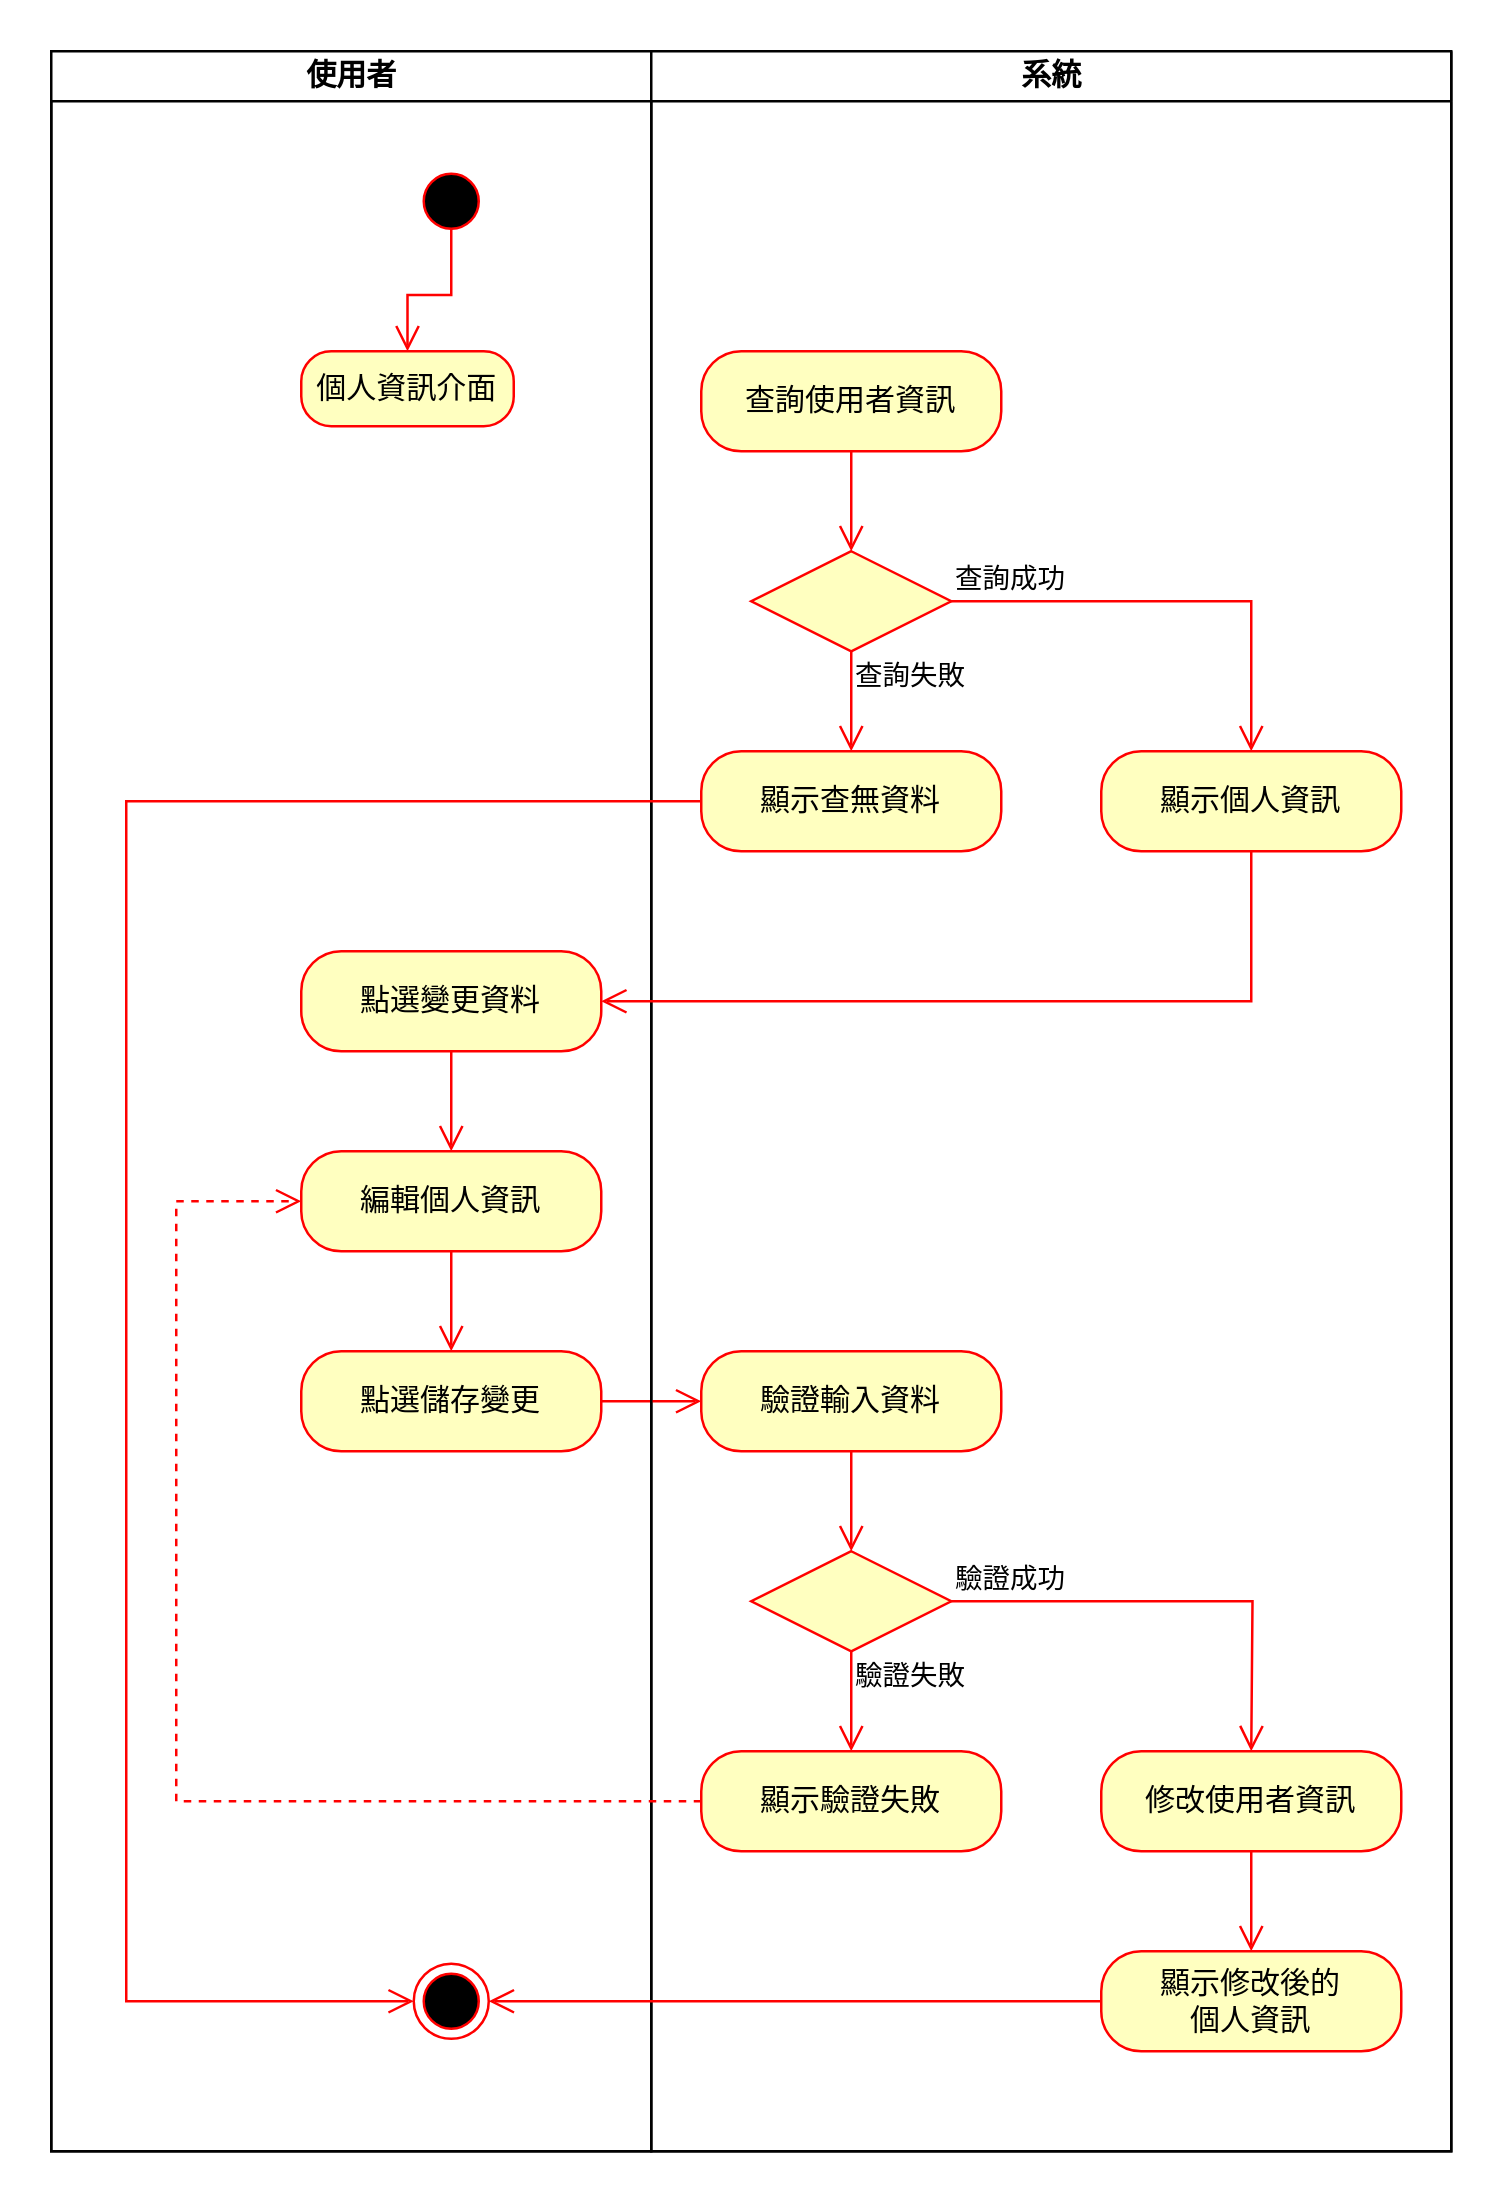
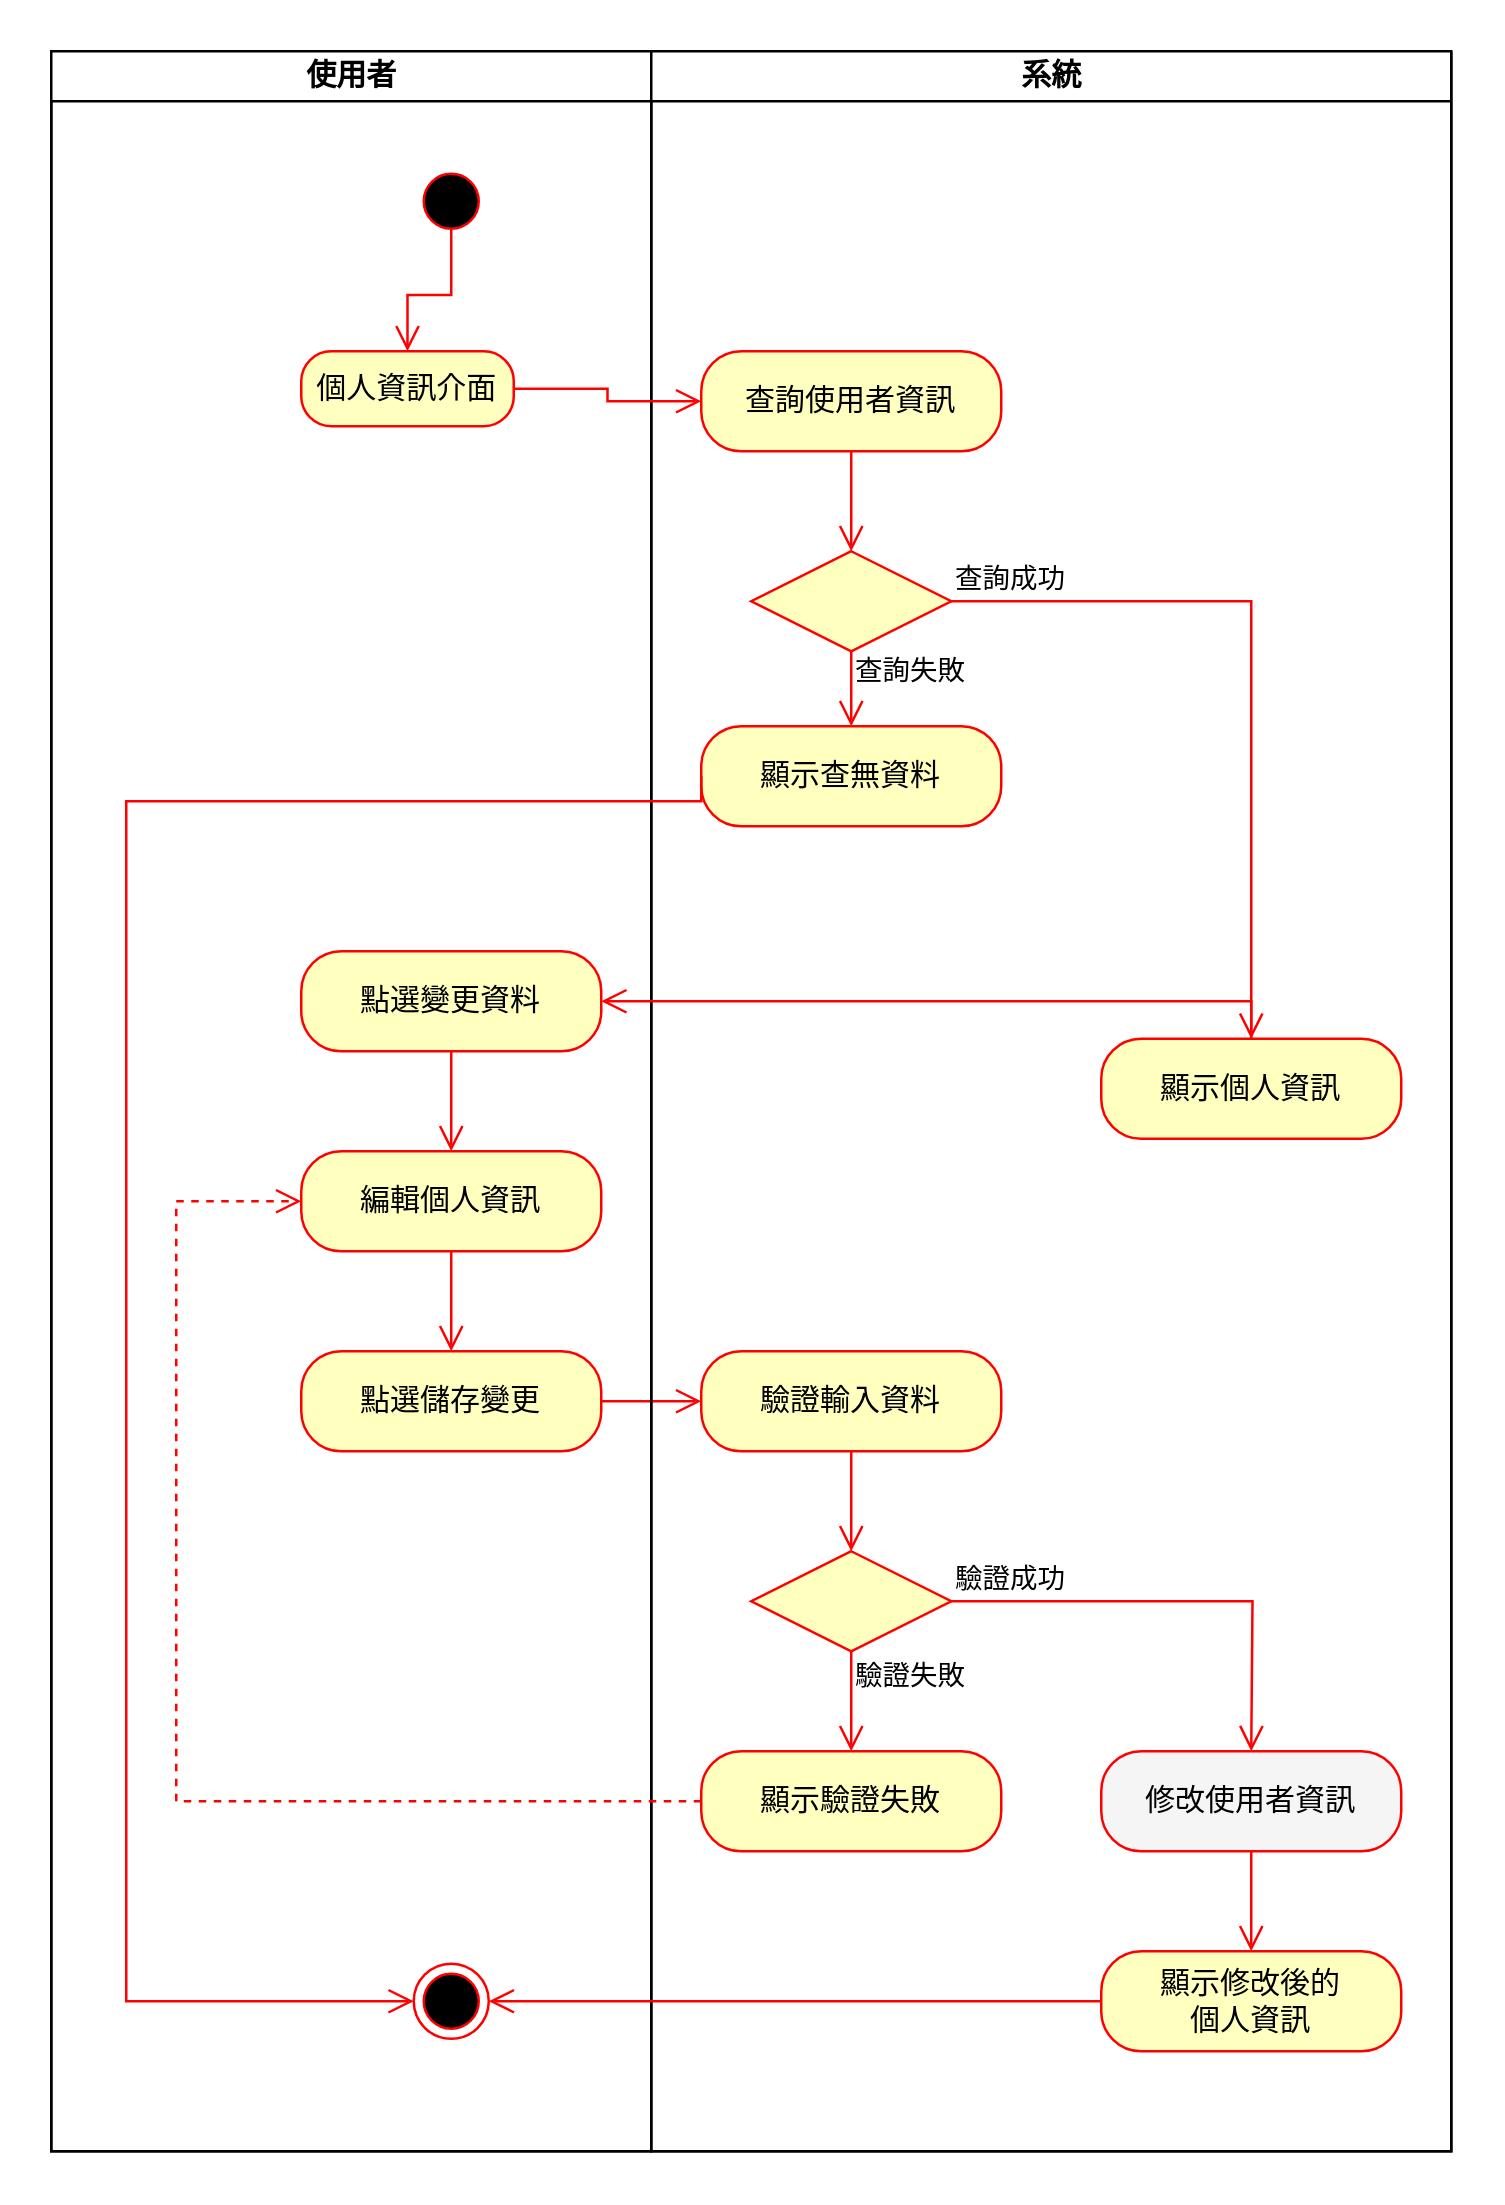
none -> (585, 389)
(851, 801) -> (851, 776)
(1251, 801) -> (1251, 1089)
(1251, 1801) -> (1251, 1801)
